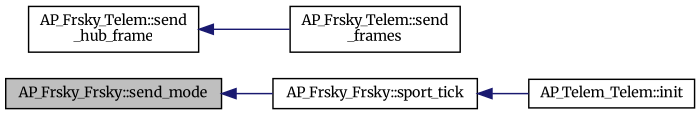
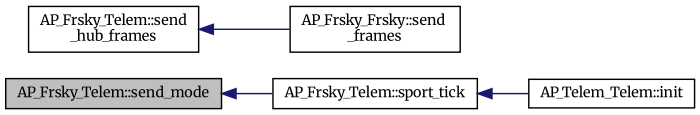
(114, 29) -> (114, 29)
(375, 29) -> (375, 29)
(114, 94) -> (114, 94)
(375, 94) -> (375, 94)
